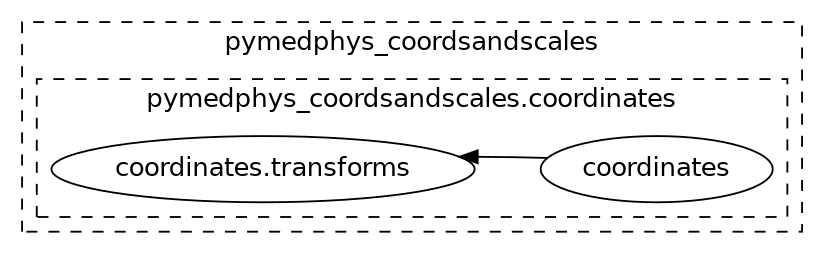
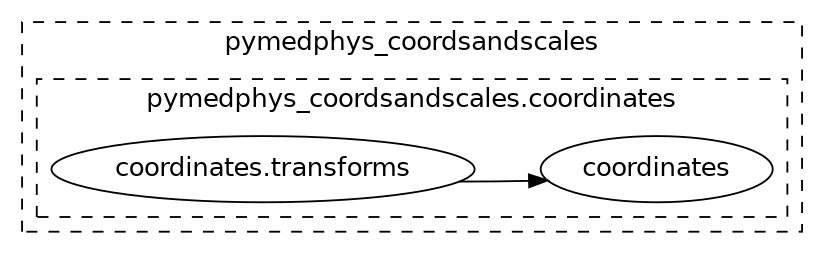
(513, 157) -> (494, 181)
